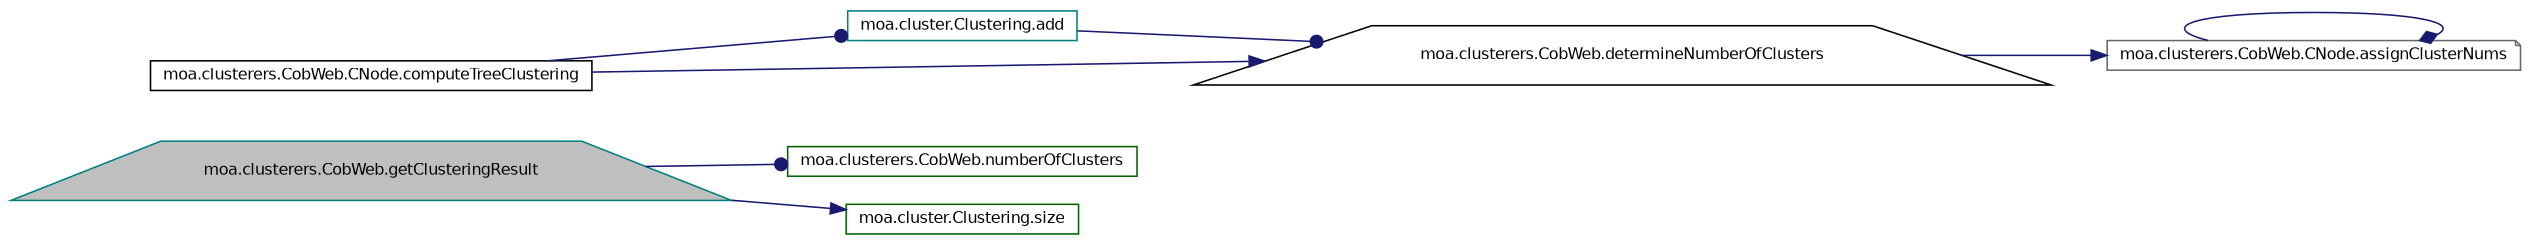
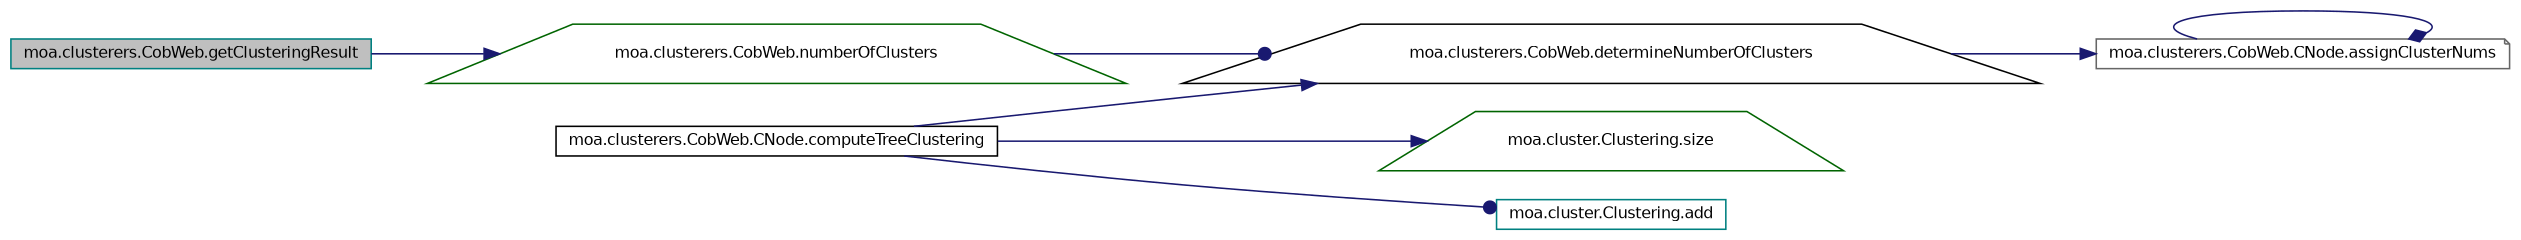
(1194, 36) -> (1156, 54)
(962, 161) -> (777, 54)
(710, 165) -> (428, 54)
(371, 171) -> (191, 54)
(781, 204) -> (1204, 141)
(962, 219) -> (1611, 141)
